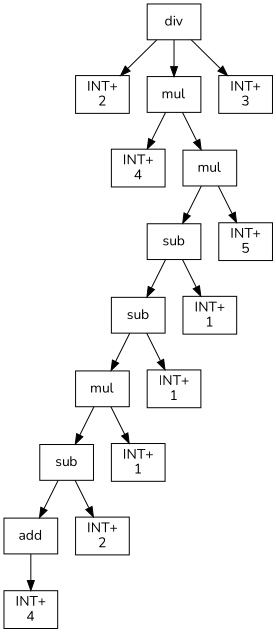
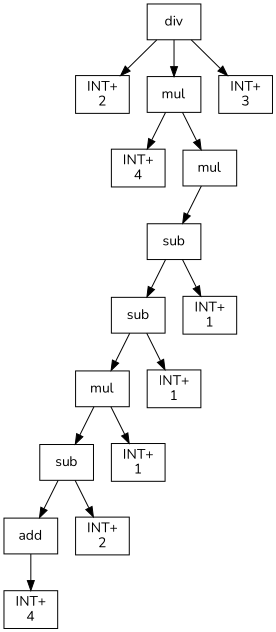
(246, 242) -> none
